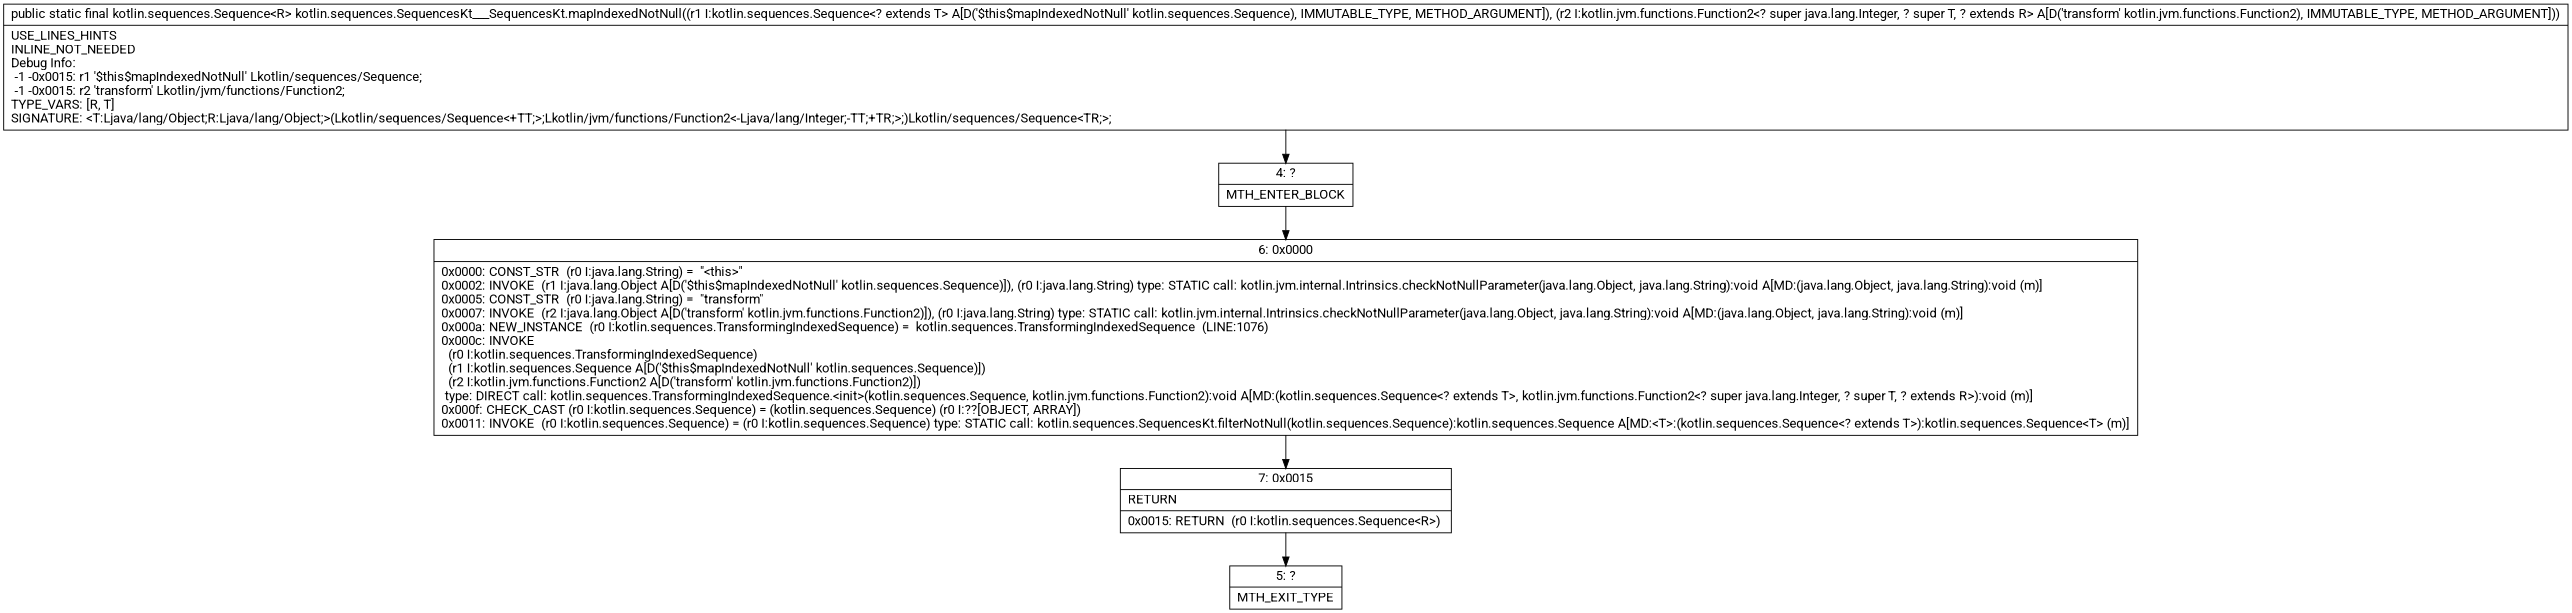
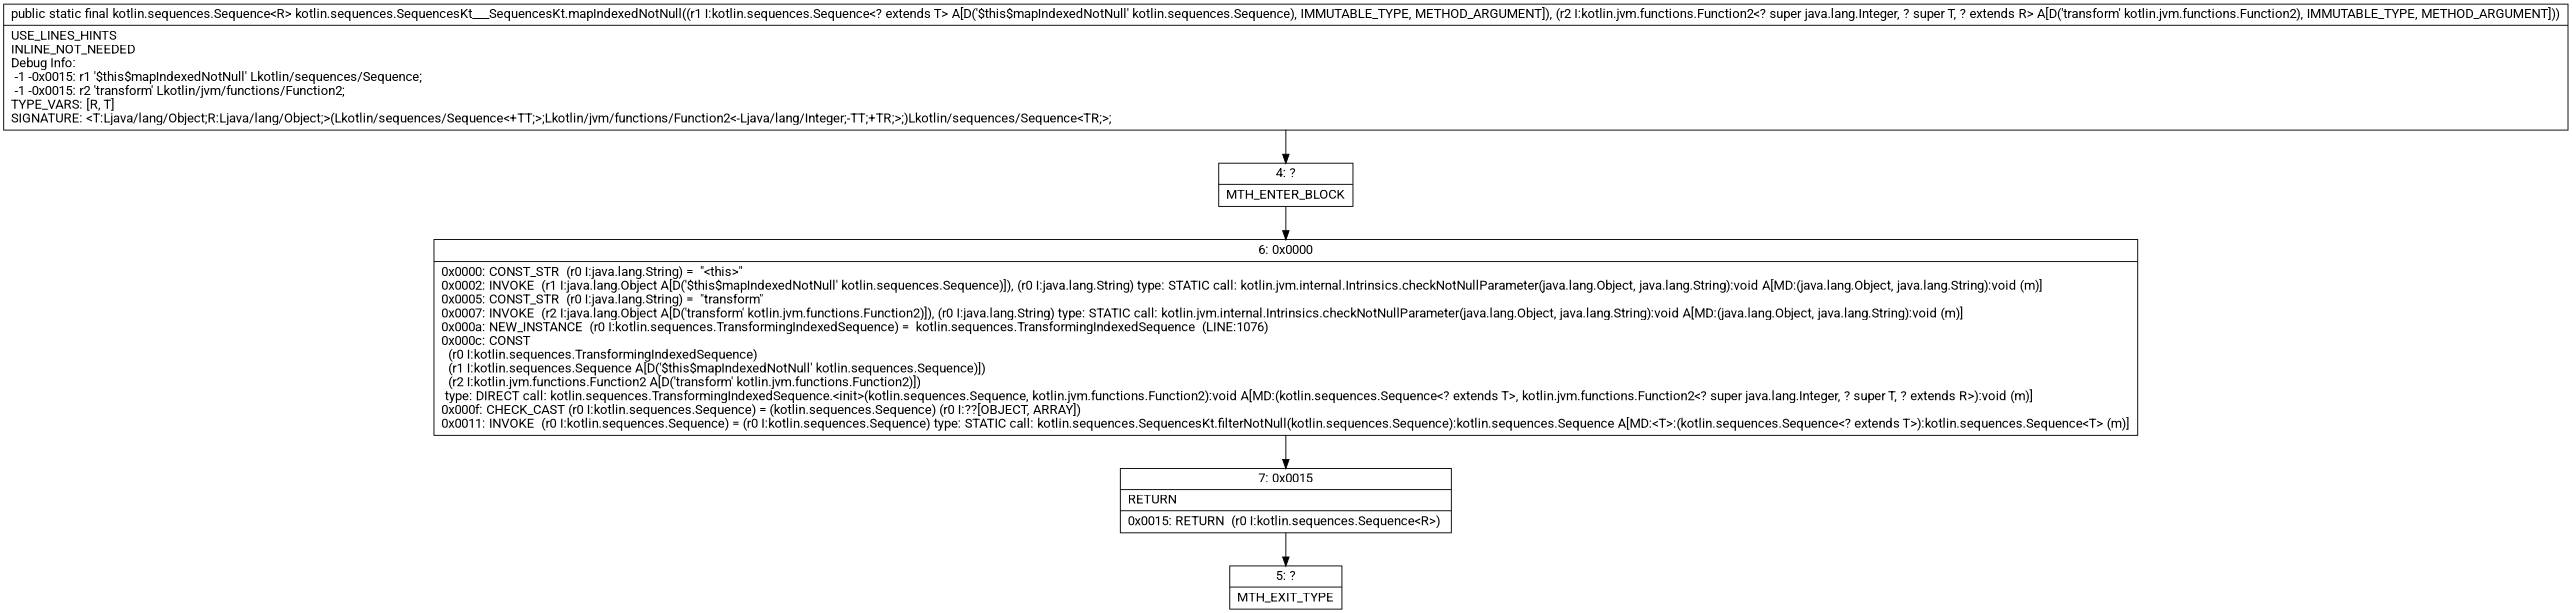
(491, 341) -> (490, 341)
